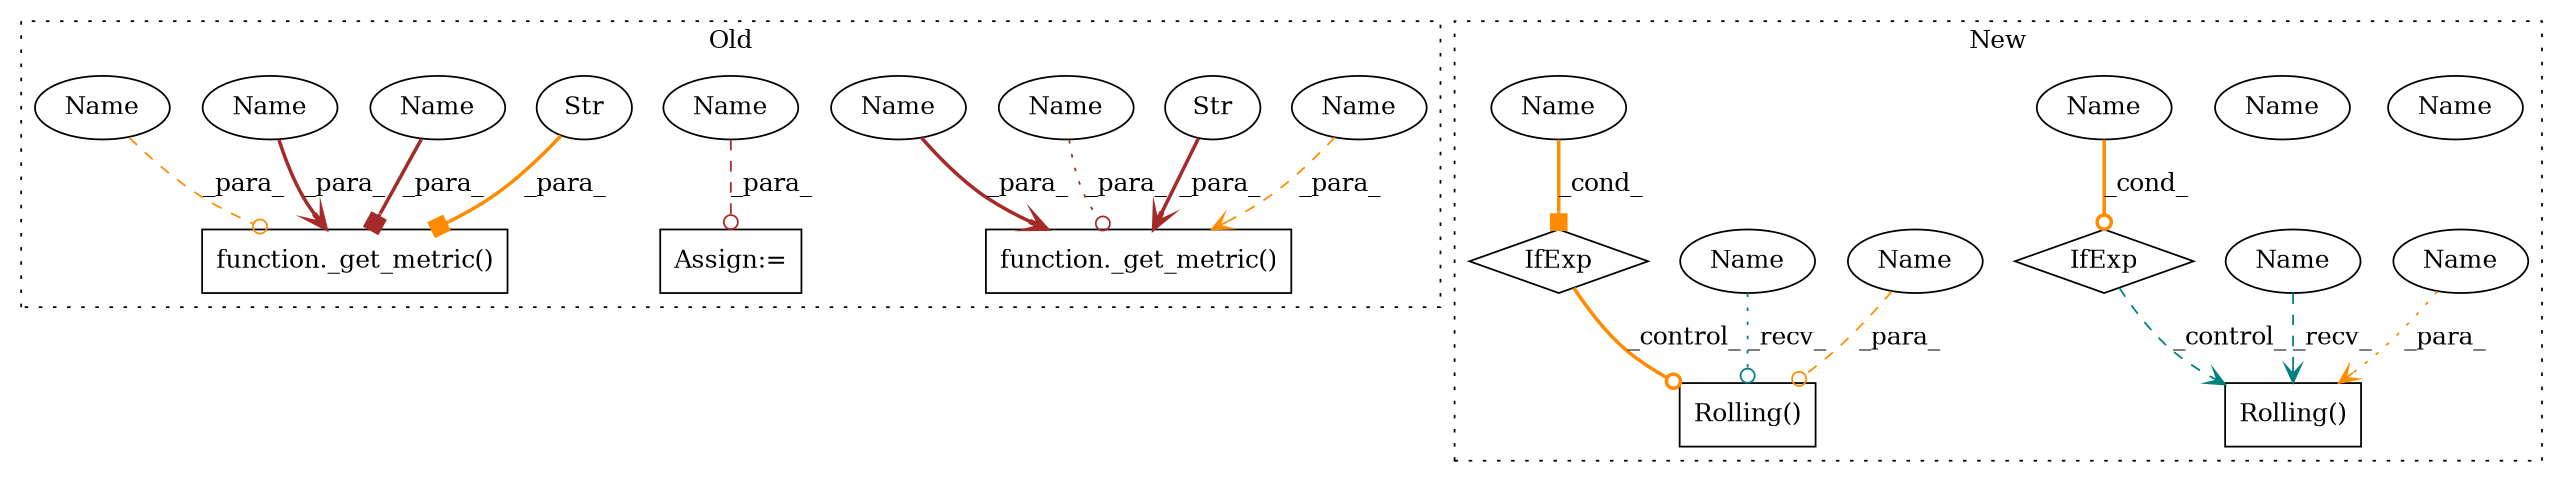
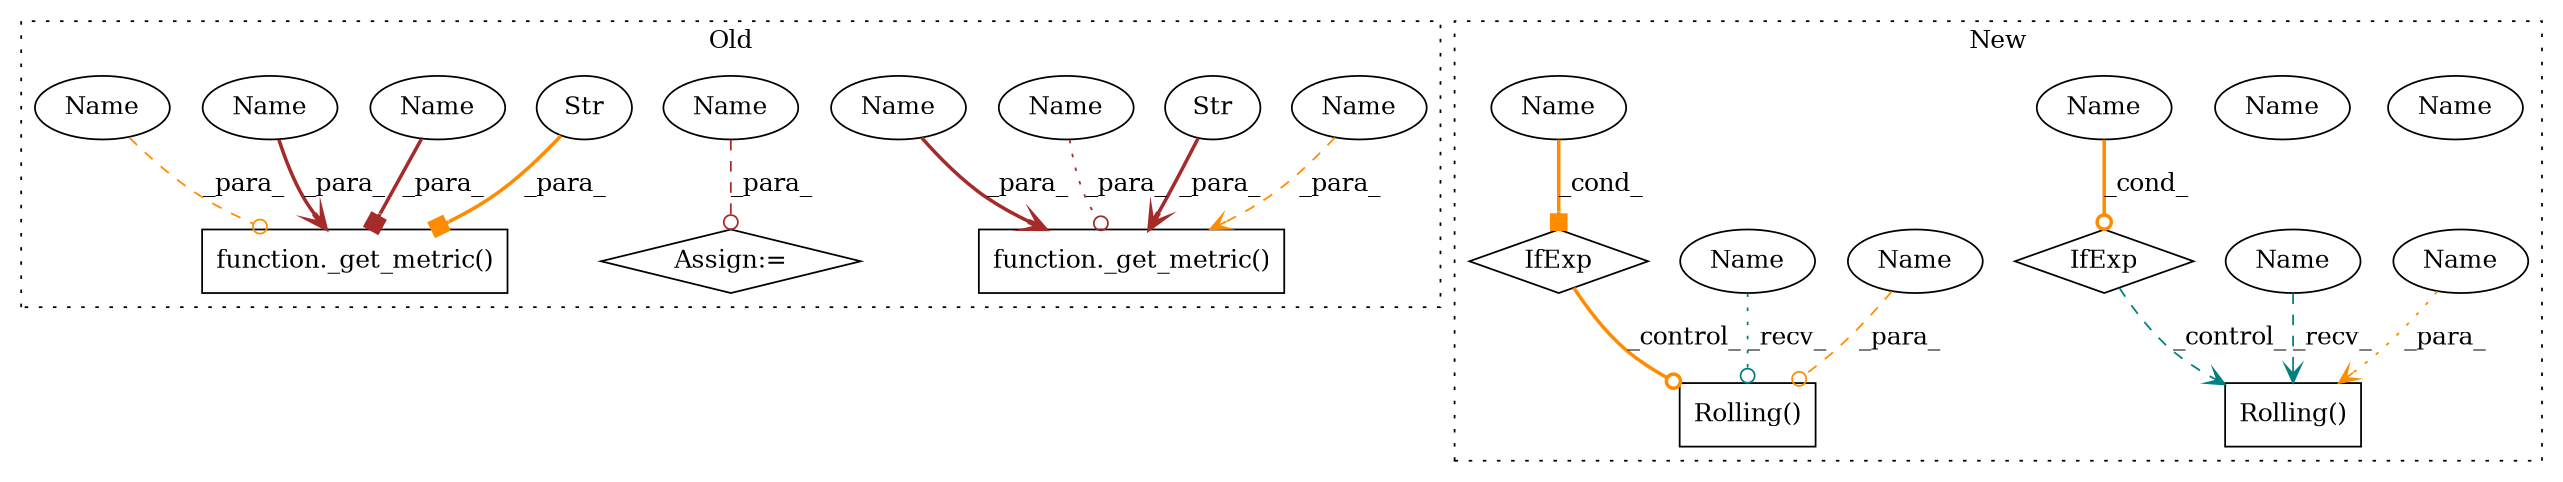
(731, 261) -> (731, 261)
